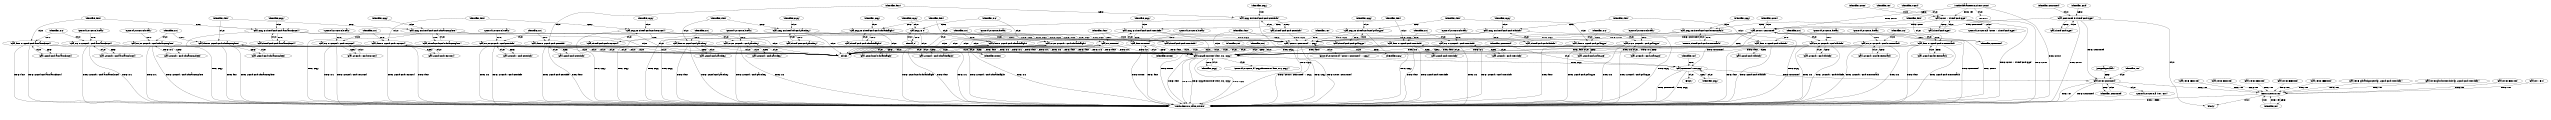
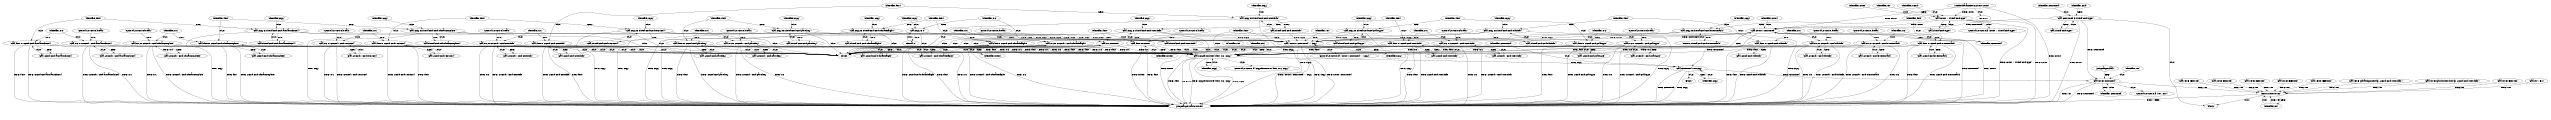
(1968, 12) -> (1968, 12)
(792, 31) -> (792, 31)
(442, 43) -> (442, 43)
(1689, 56) -> none
(1190, 106) -> (1190, 106)
